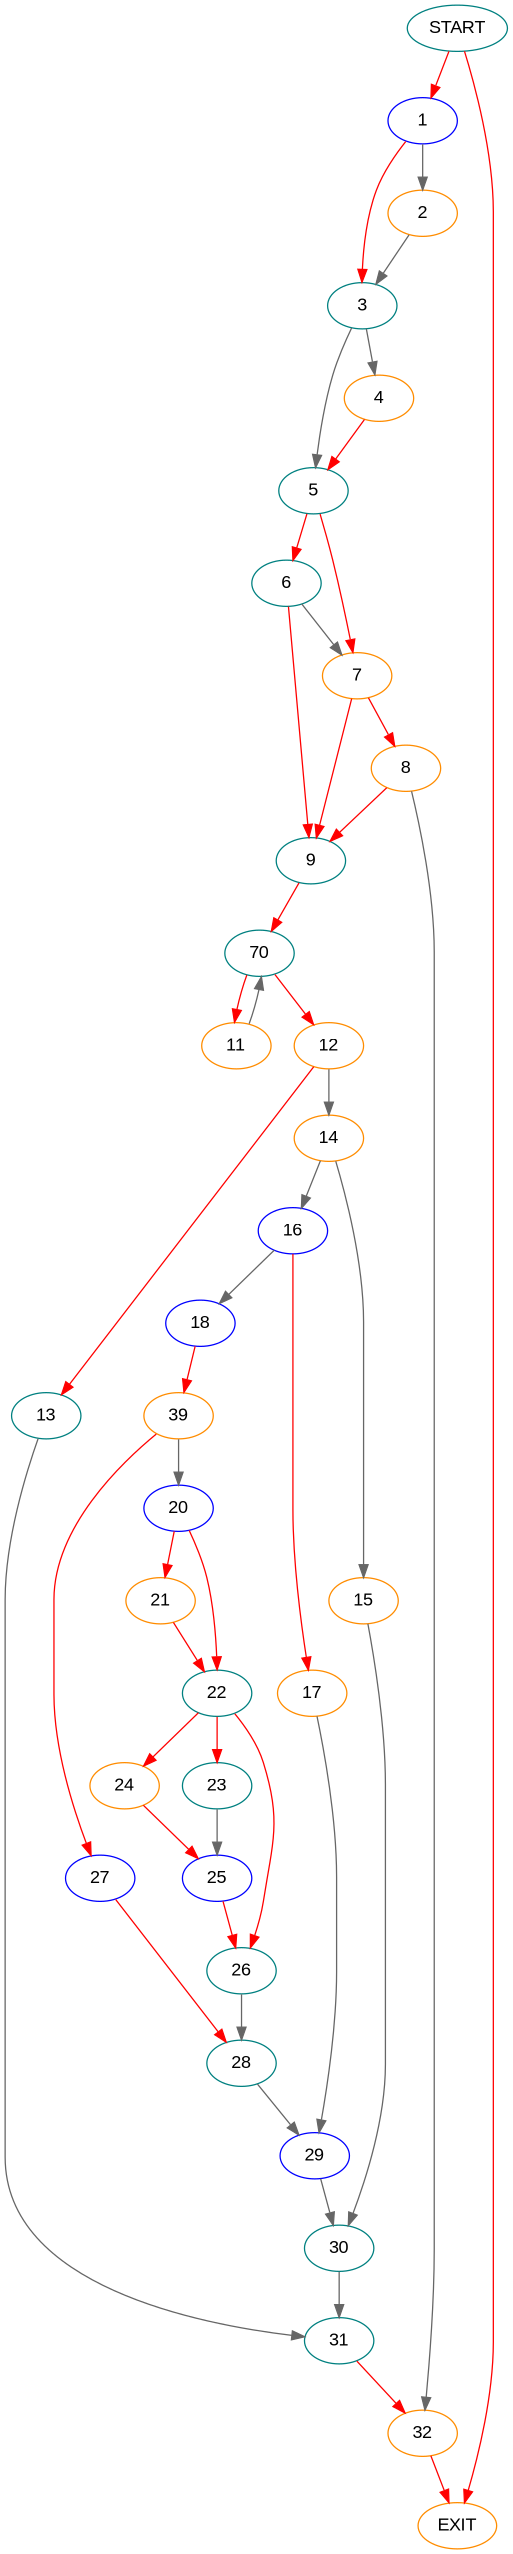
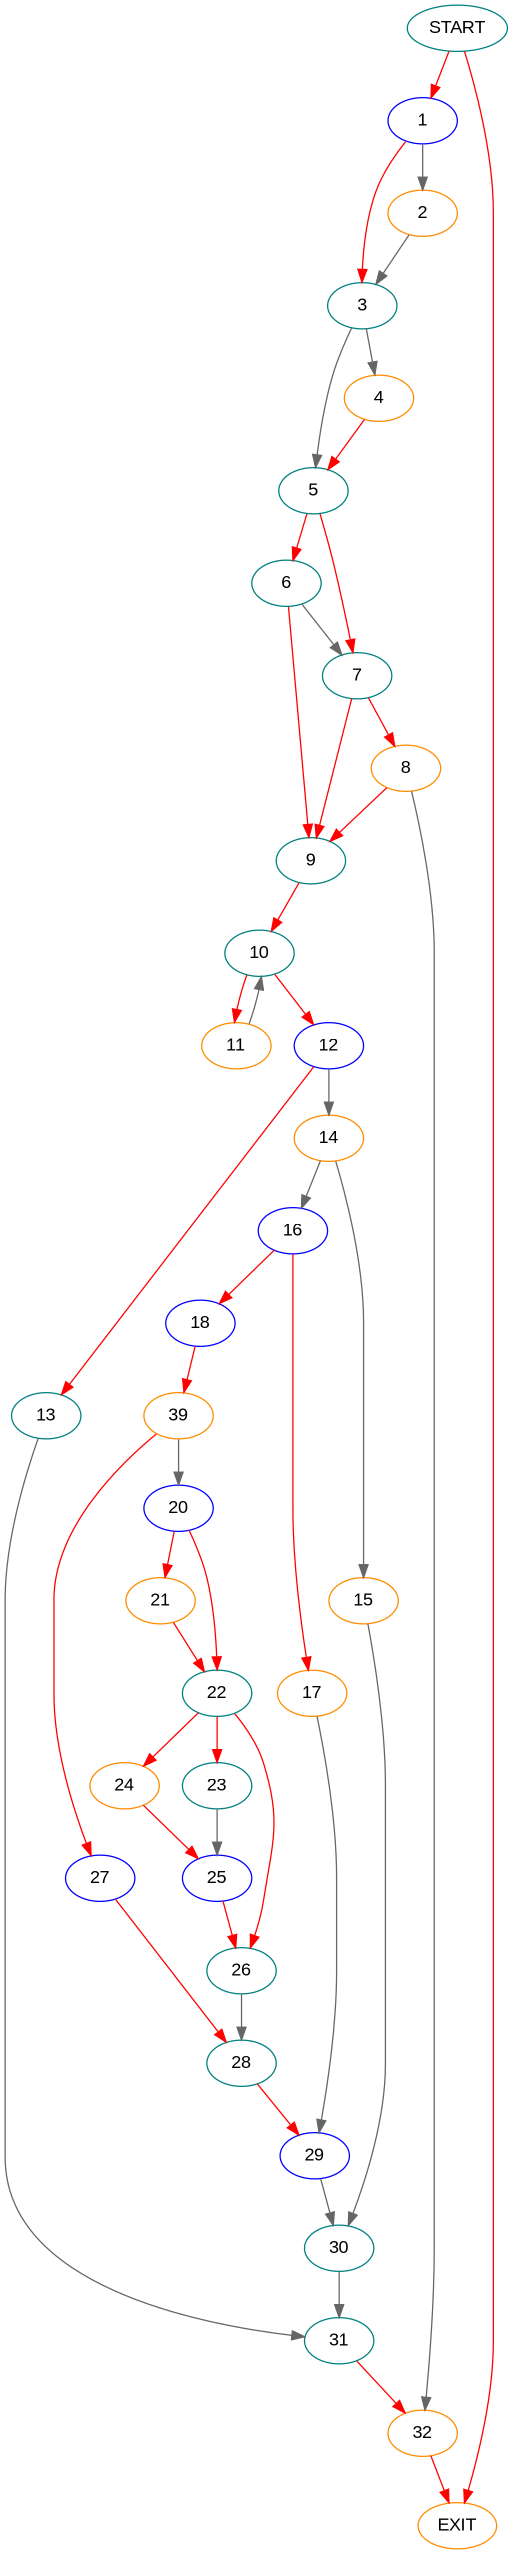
(357, 676) -> (357, 676)
(260, 953) -> (260, 953)
(329, 1046) -> (329, 1046)
(251, 1272) -> (251, 1272)
(274, 2104) -> (274, 2104)
